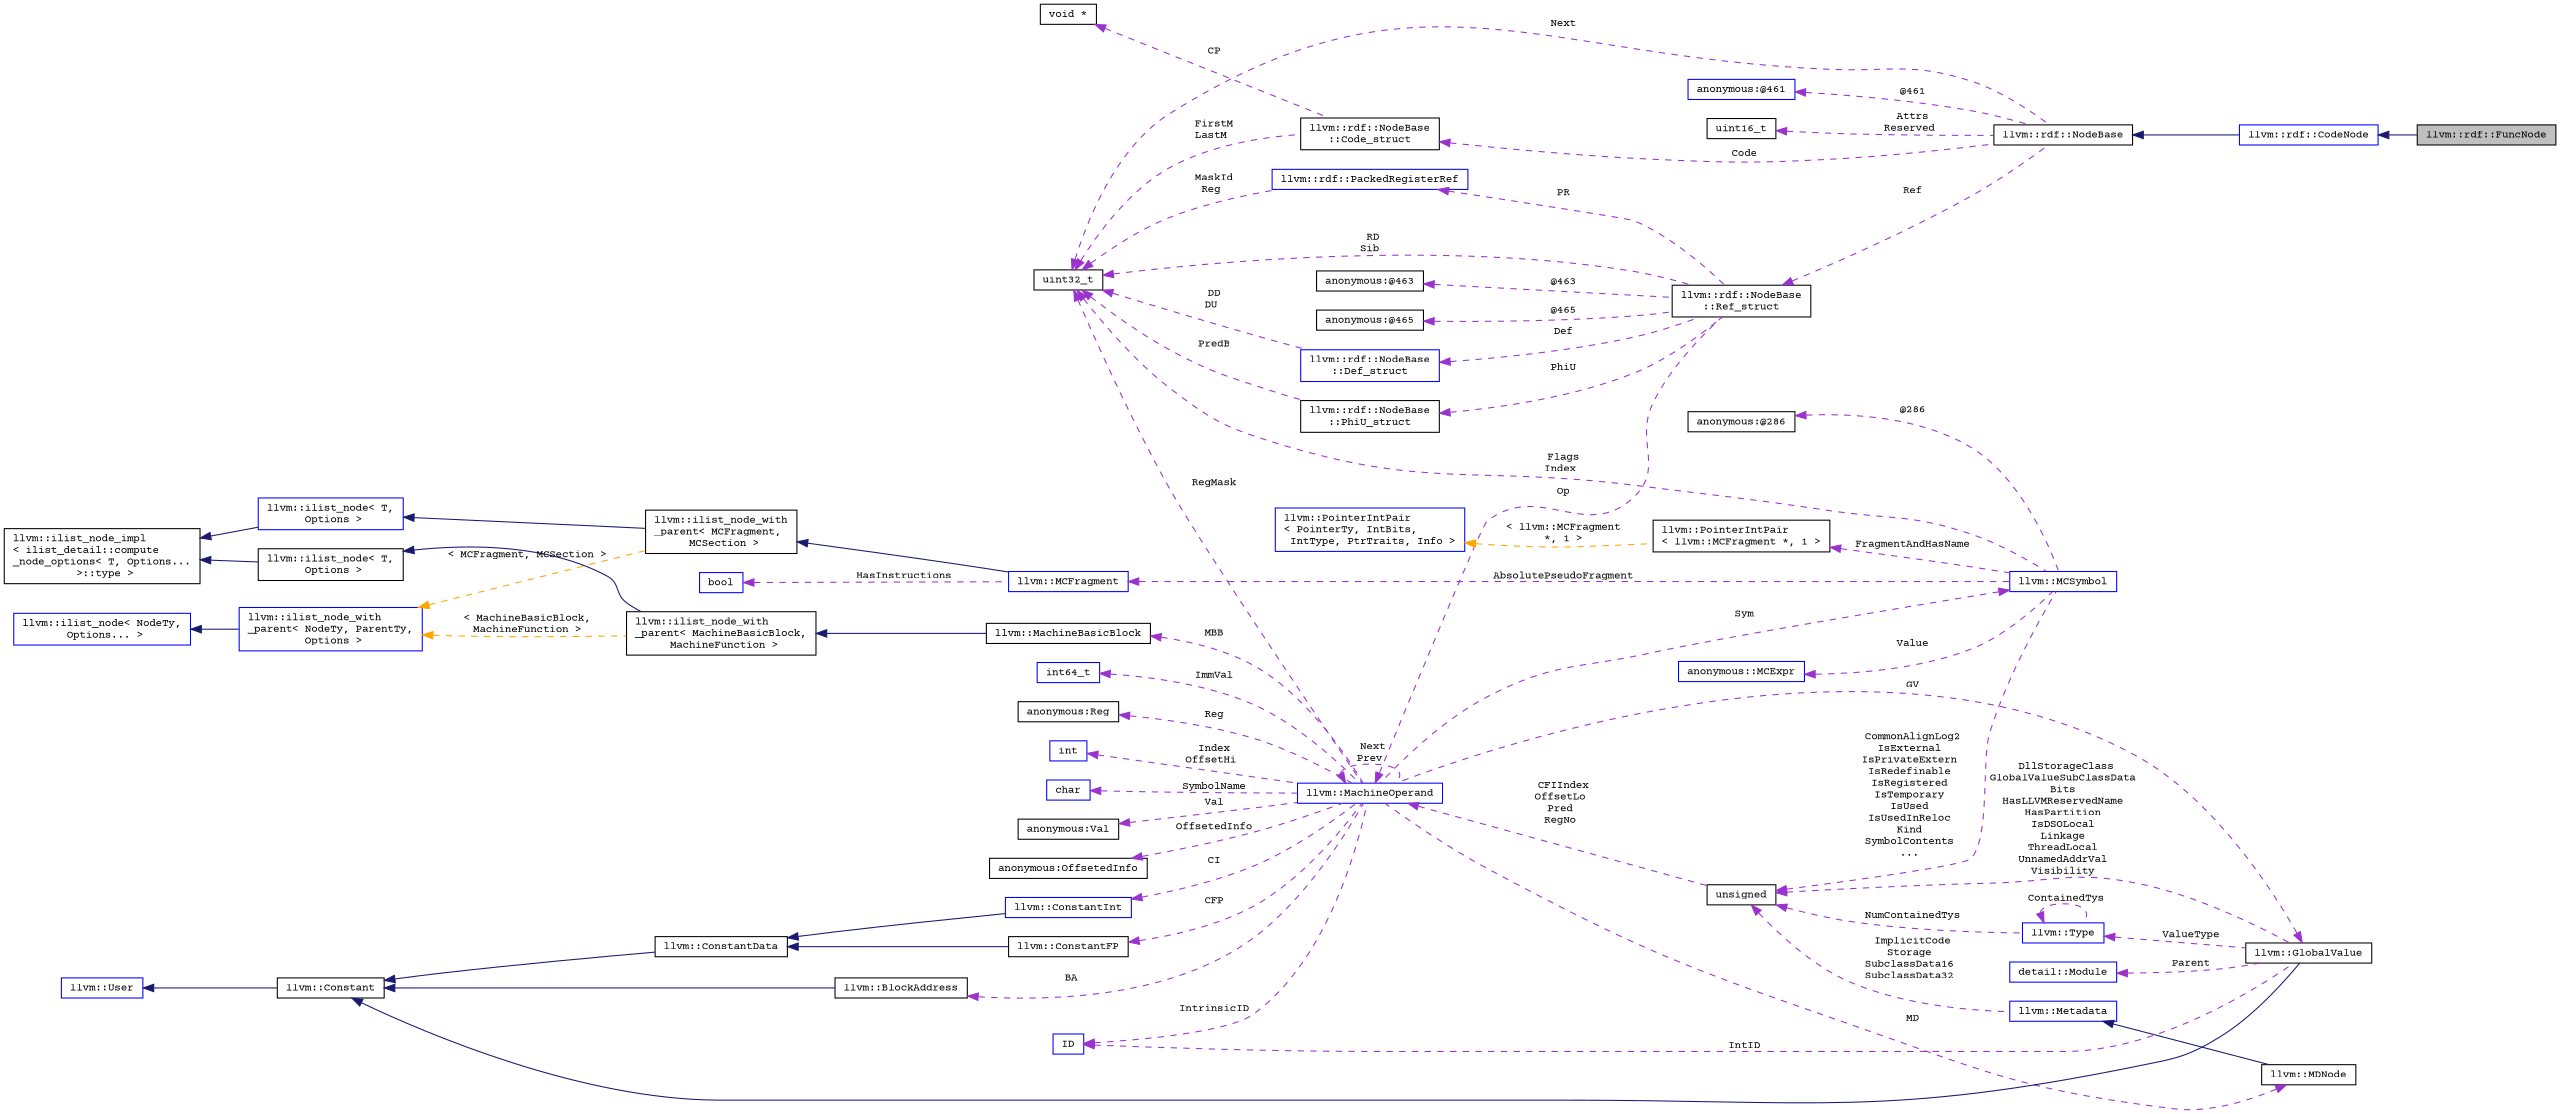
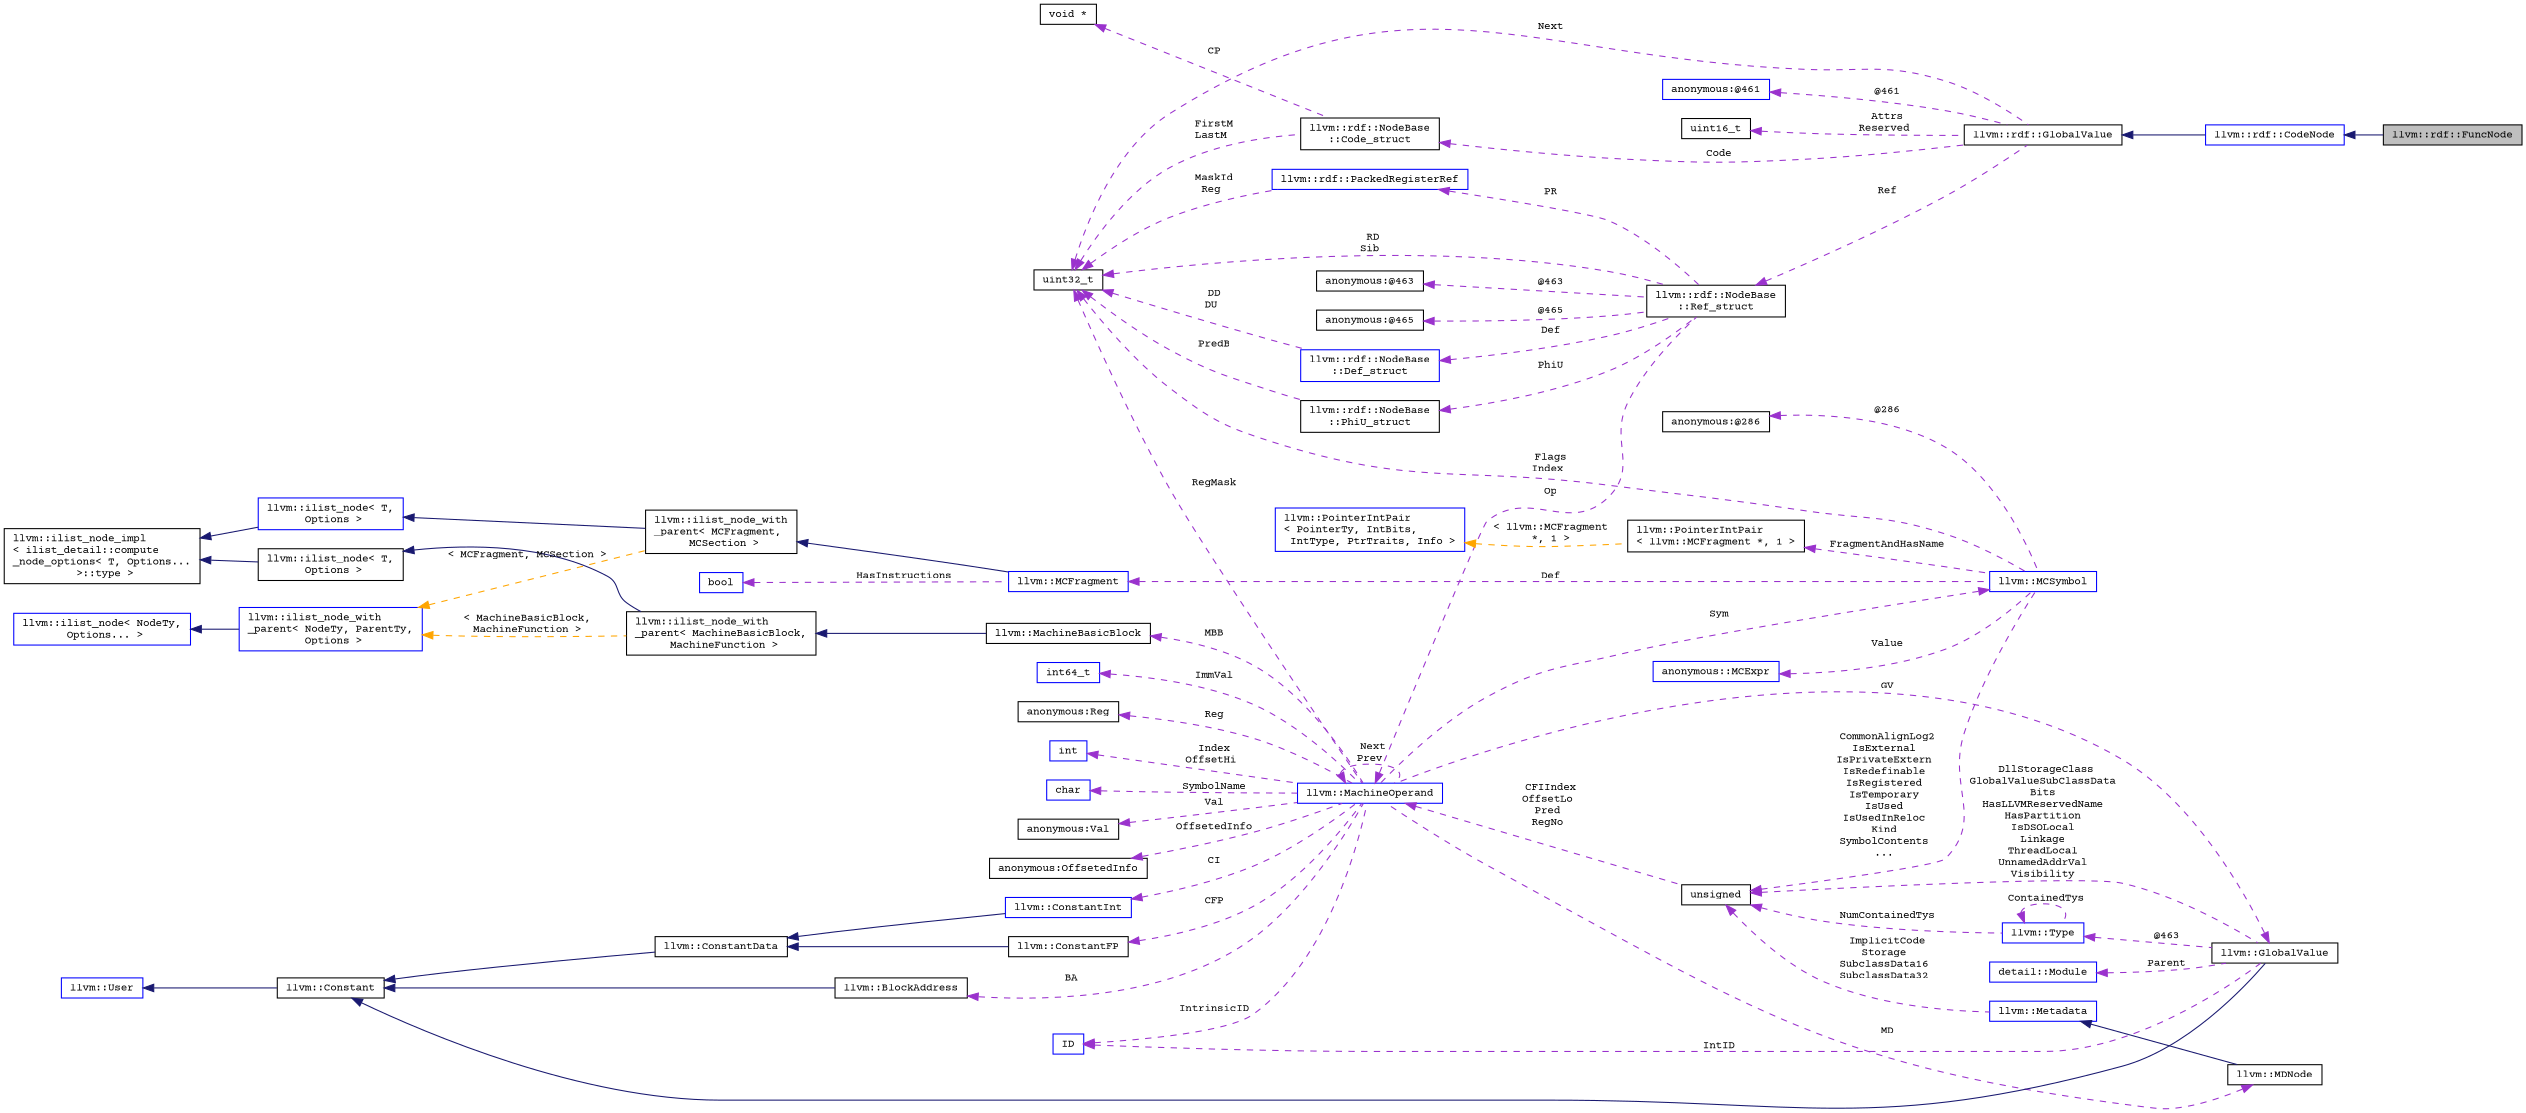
(2063, 135) -> (2043, 135)
(1561, 576) -> (1548, 576)
(2188, 934) -> (2164, 936)
